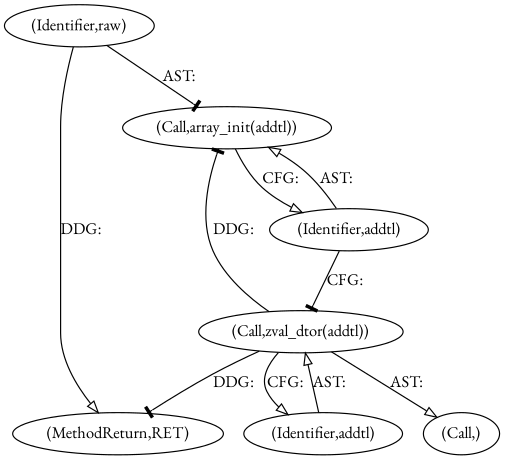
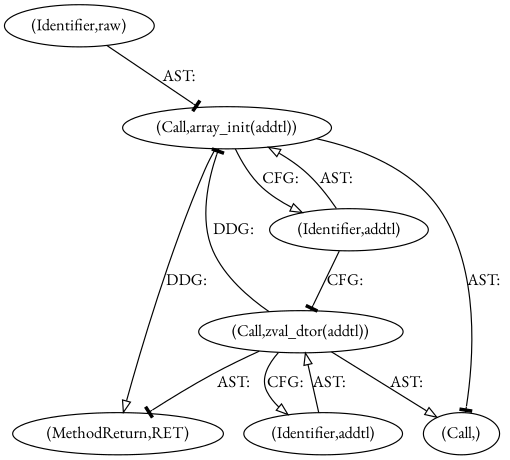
(61, 228) -> (166, 273)
none -> (453, 235)
(236, 383) -> (236, 383)
